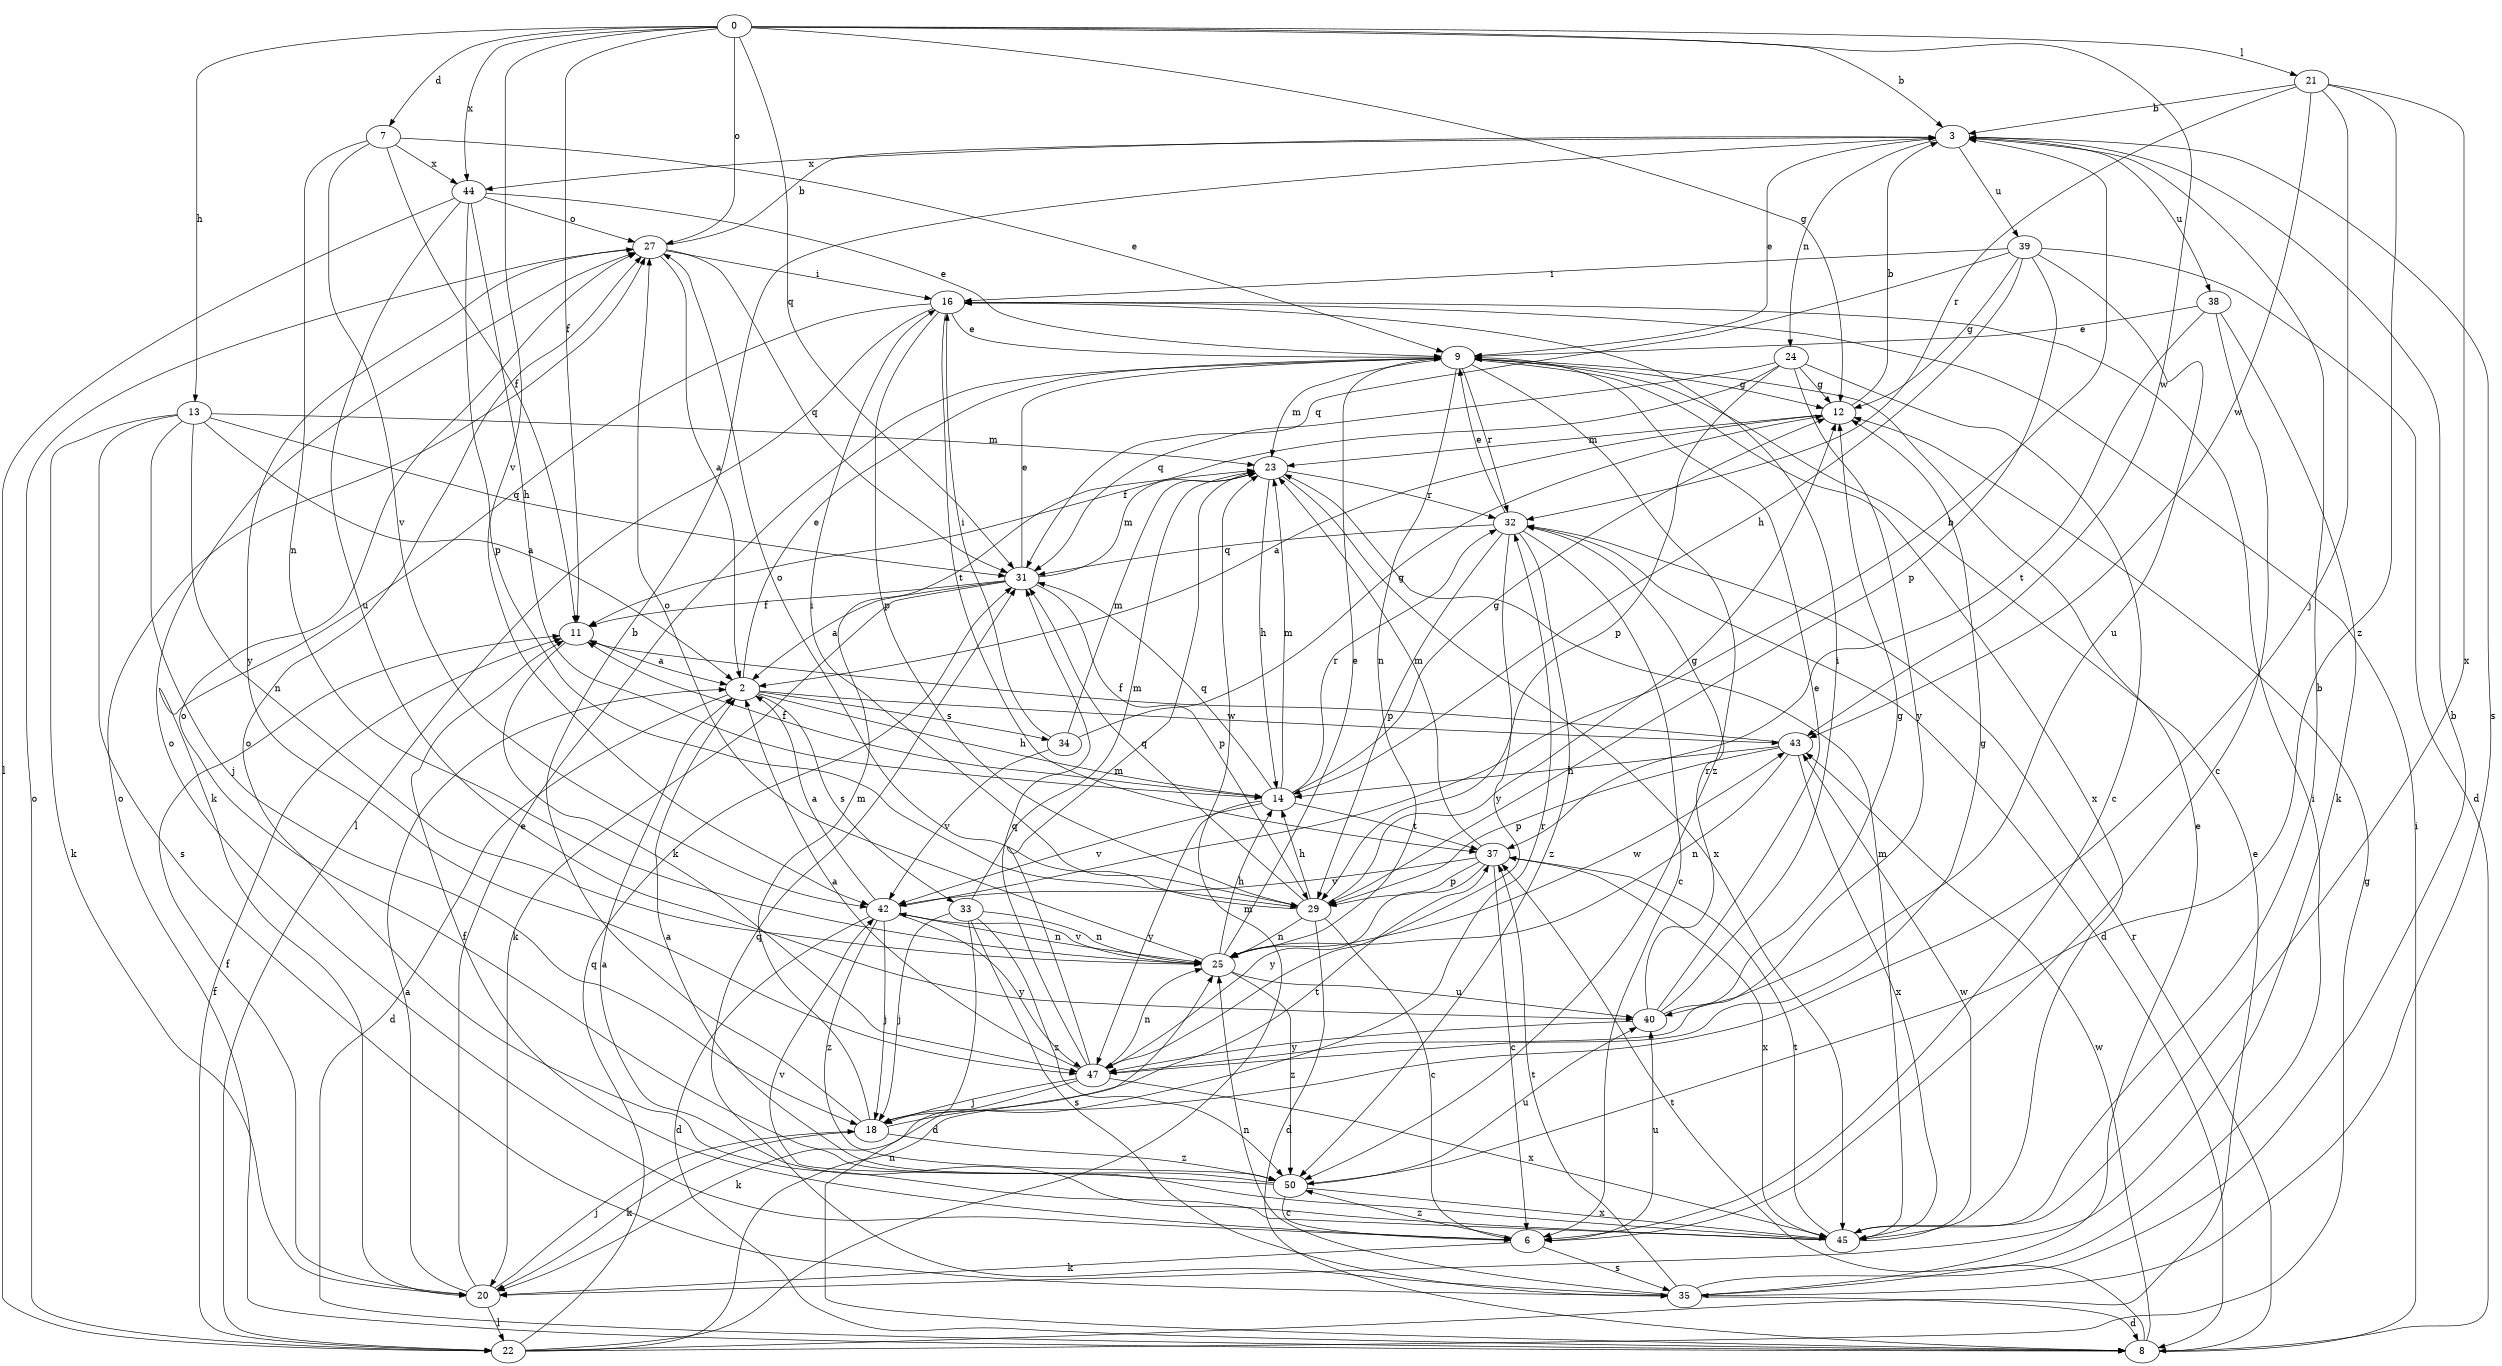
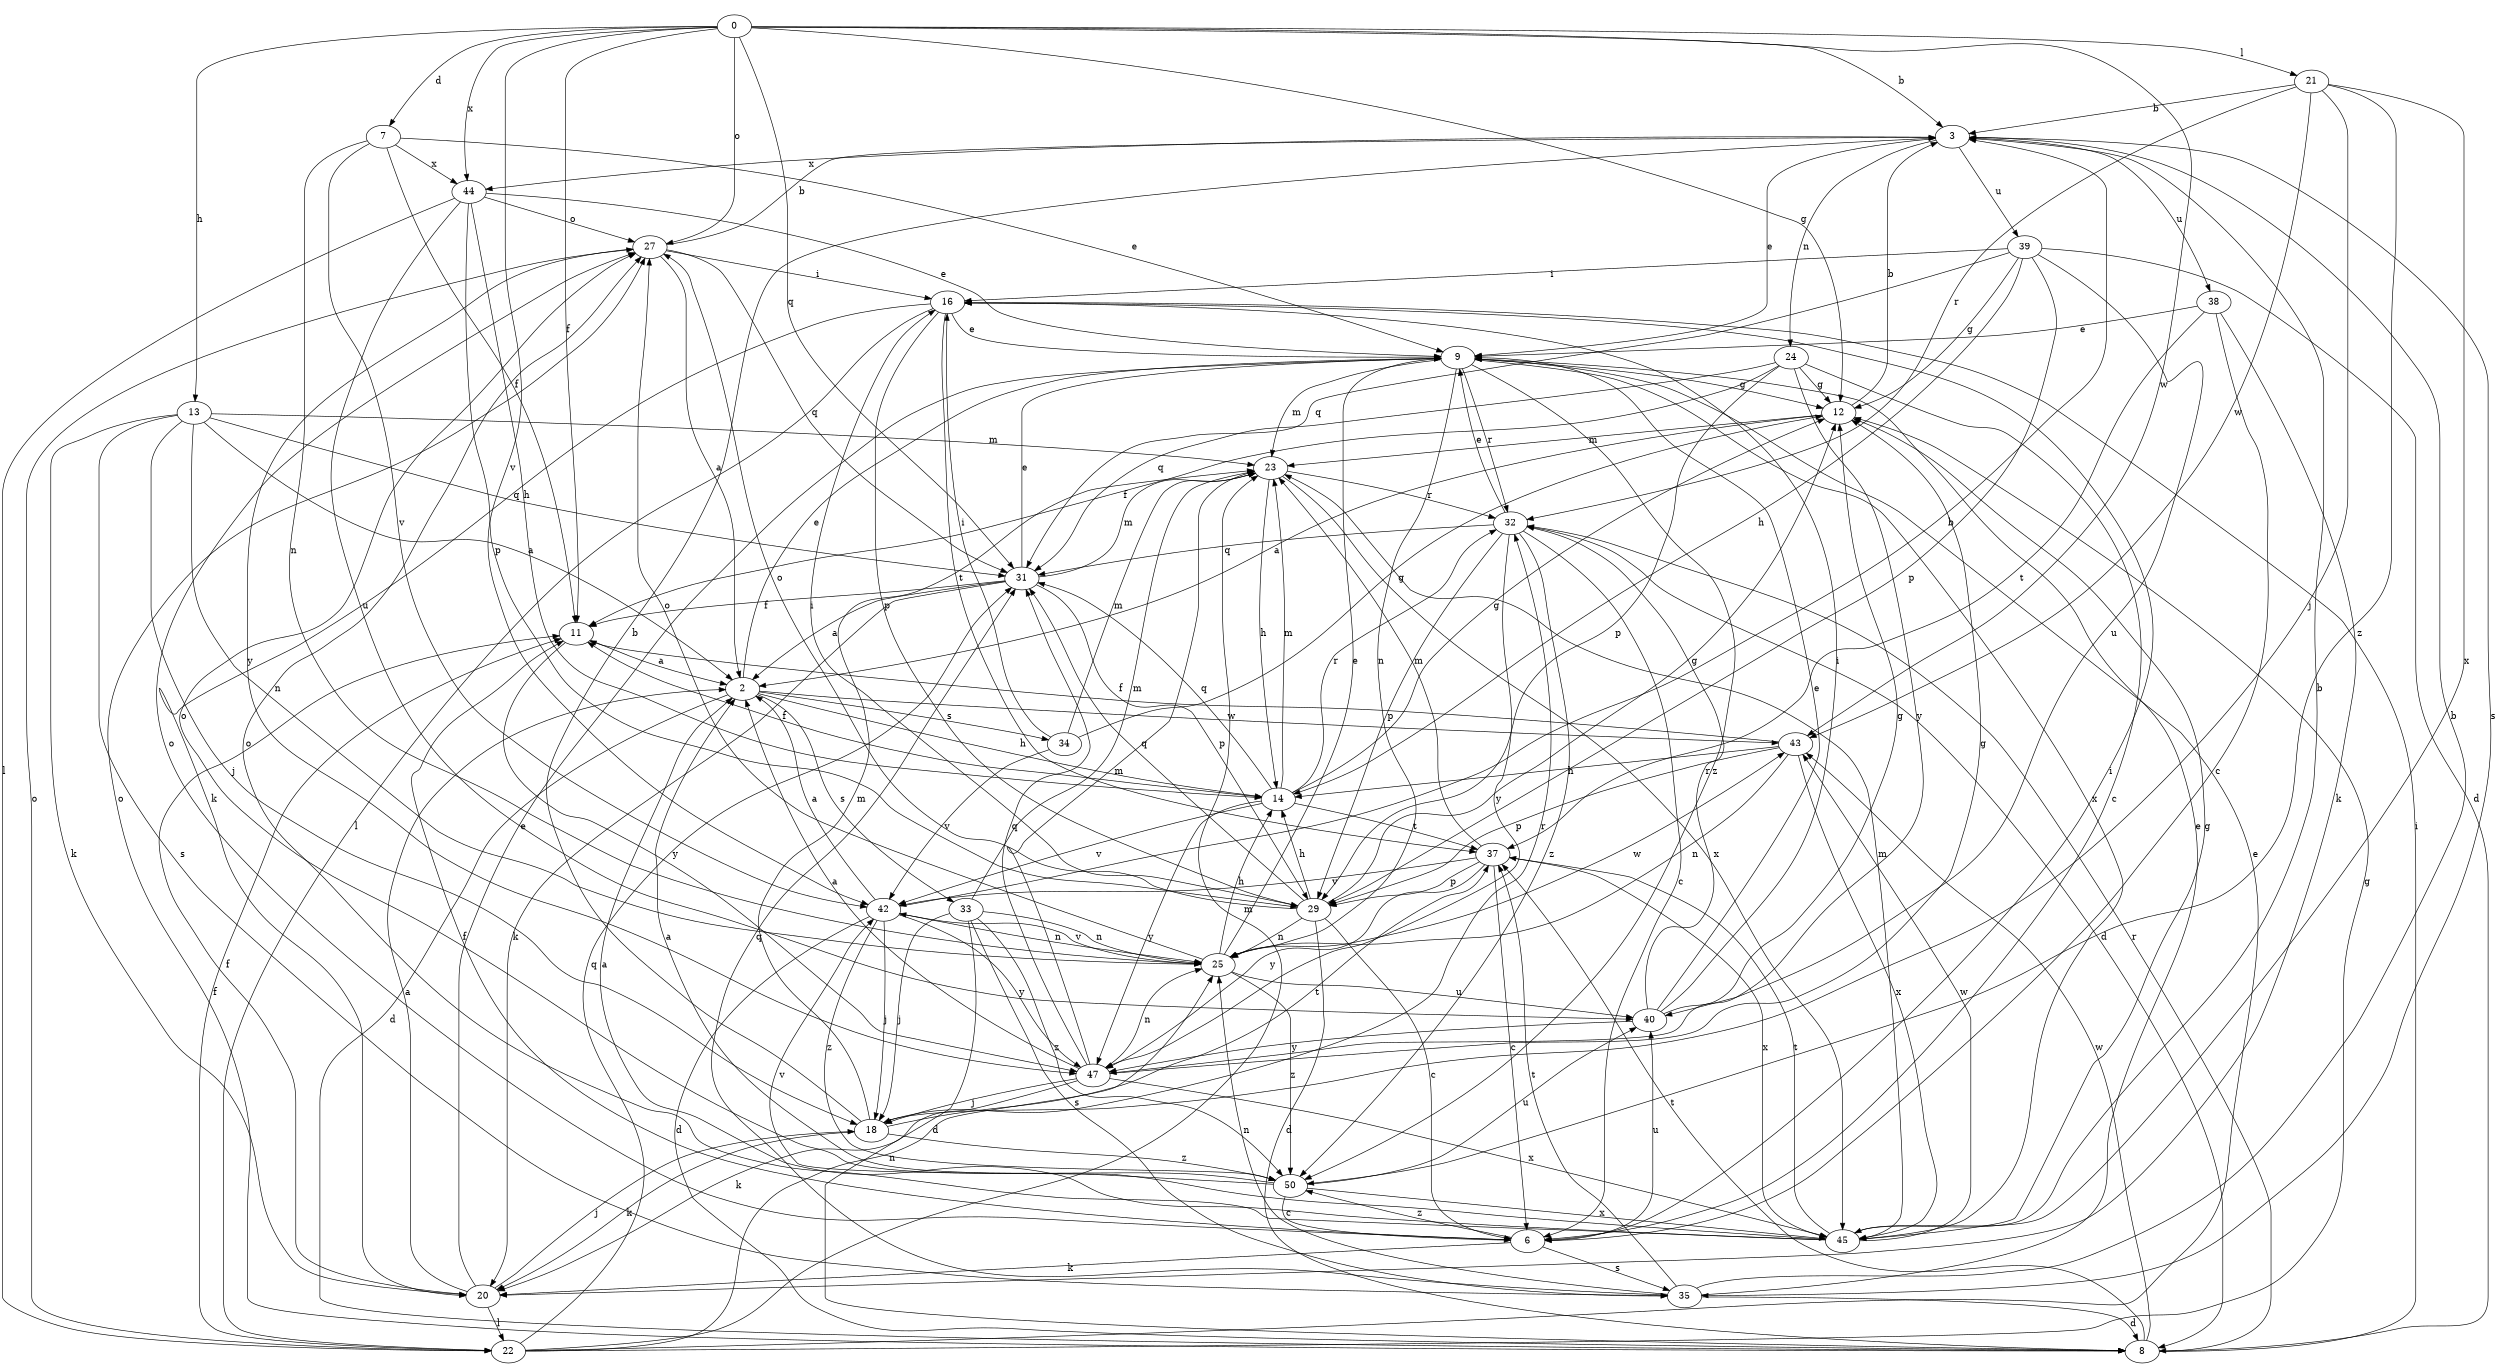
(2216, 462) -> (2058, 448)
none -> (2203, 844)
(676, 855) -> (676, 855)
